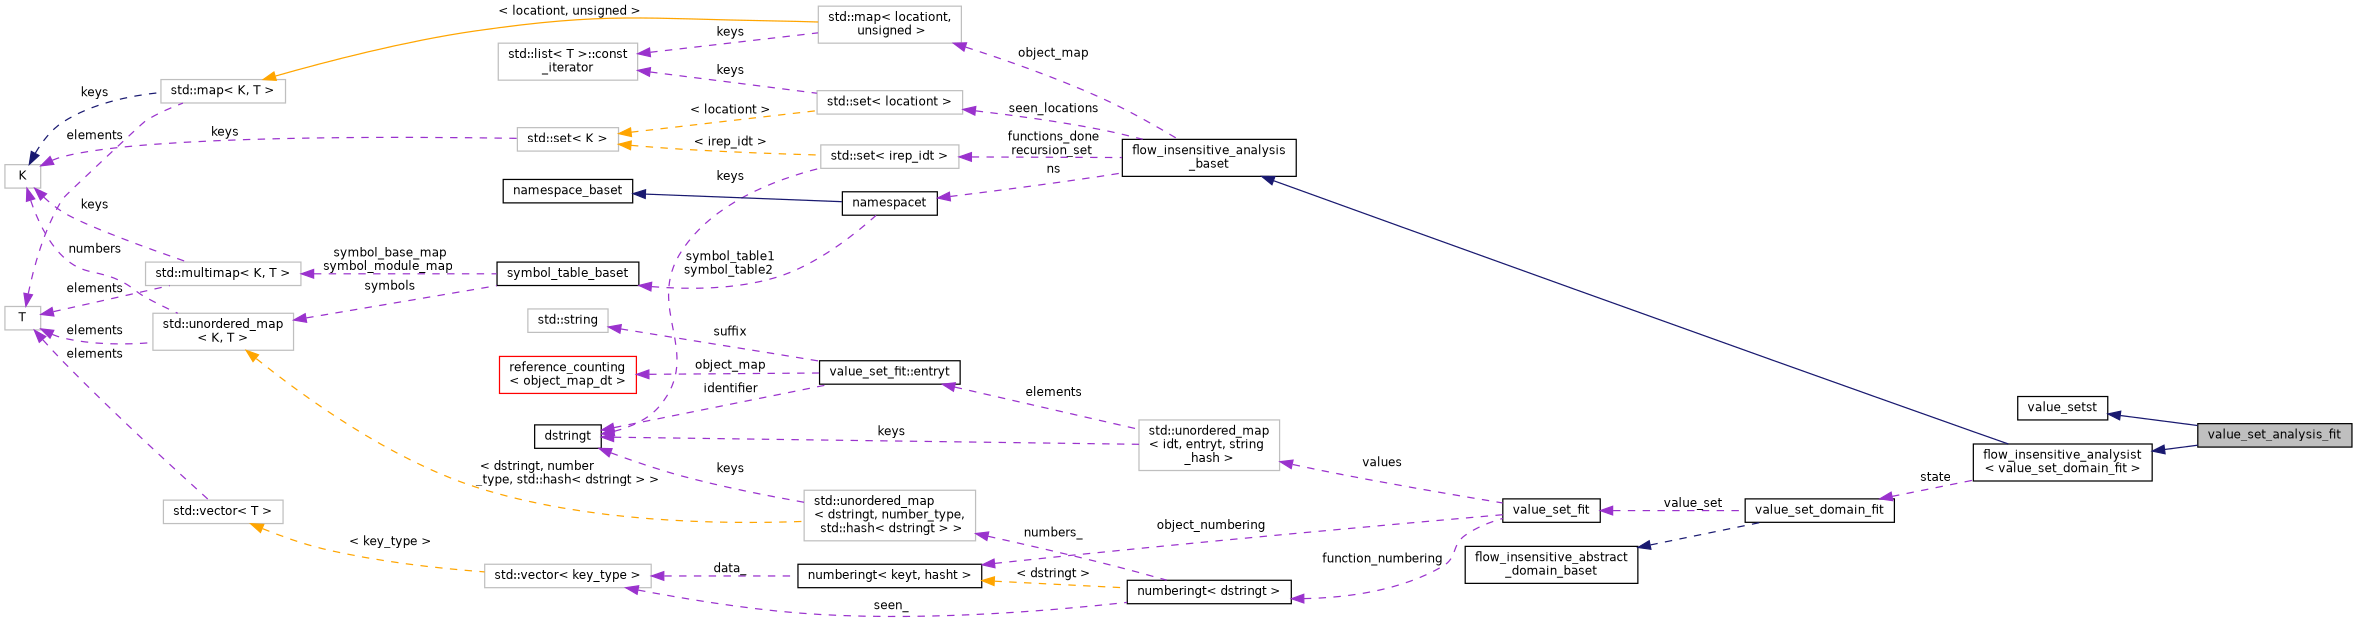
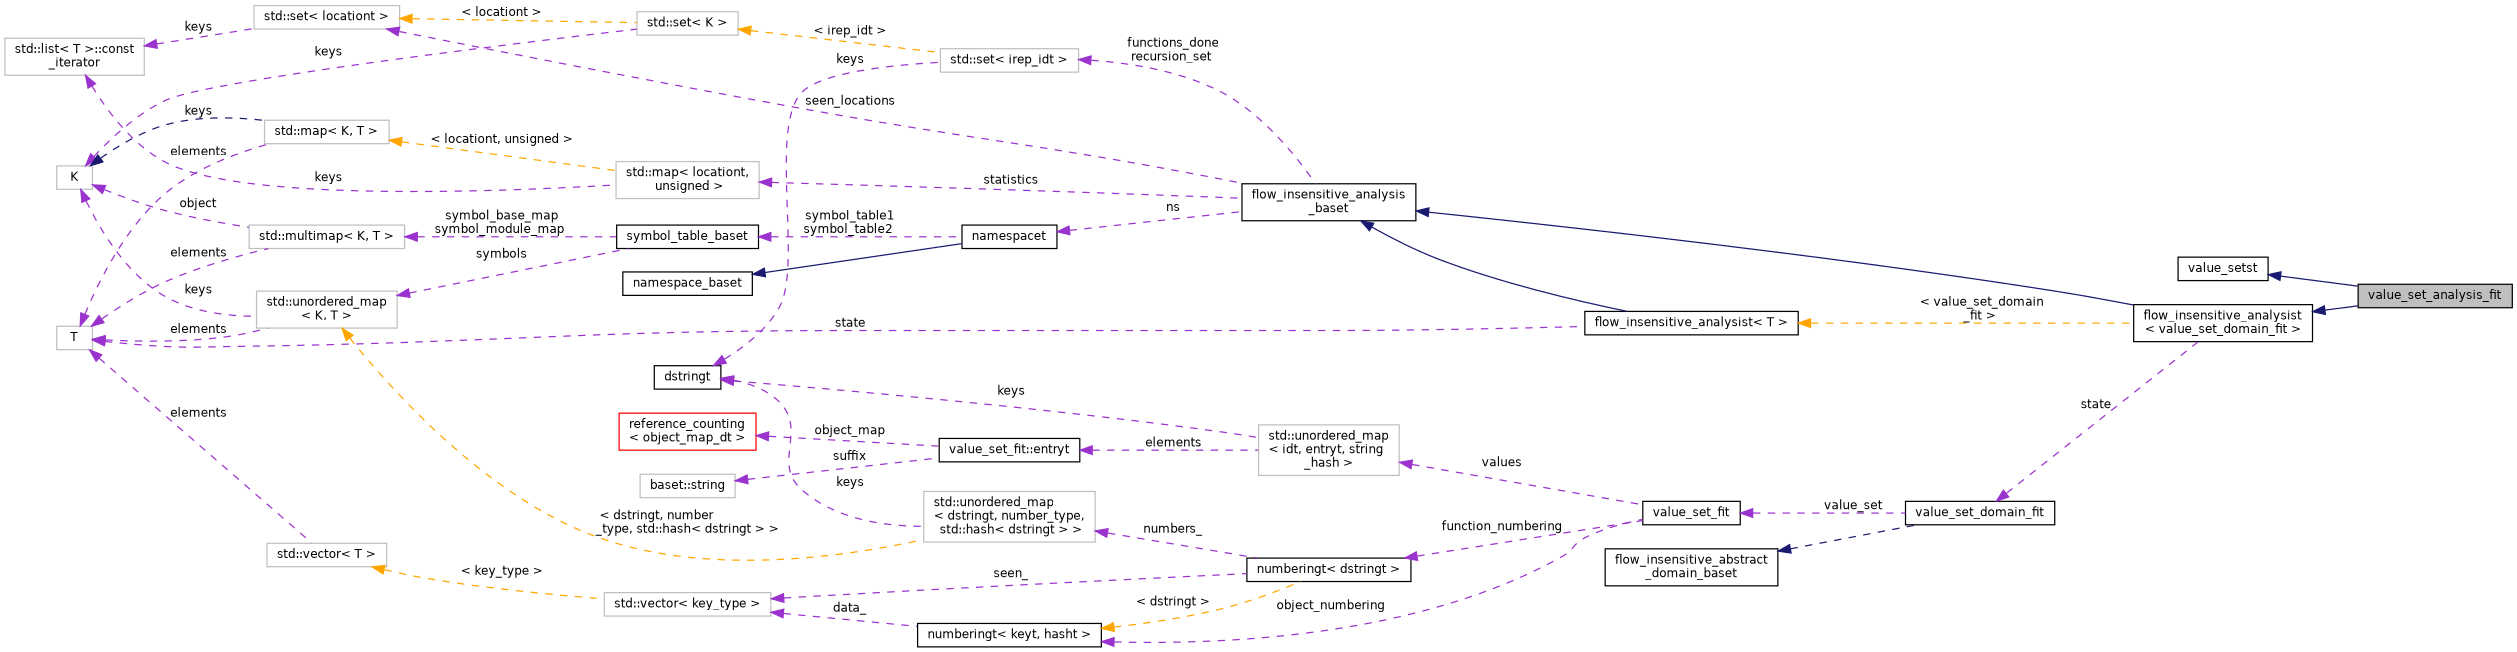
(544, 23) -> (509, 156)
(1052, 54) -> (1009, 181)
(724, 121) -> (525, 21)
(93, 205) -> (197, 204)
(93, 250) -> (197, 290)
(568, 321) -> (688, 486)
none -> (1692, 323)
(722, 406) -> none
